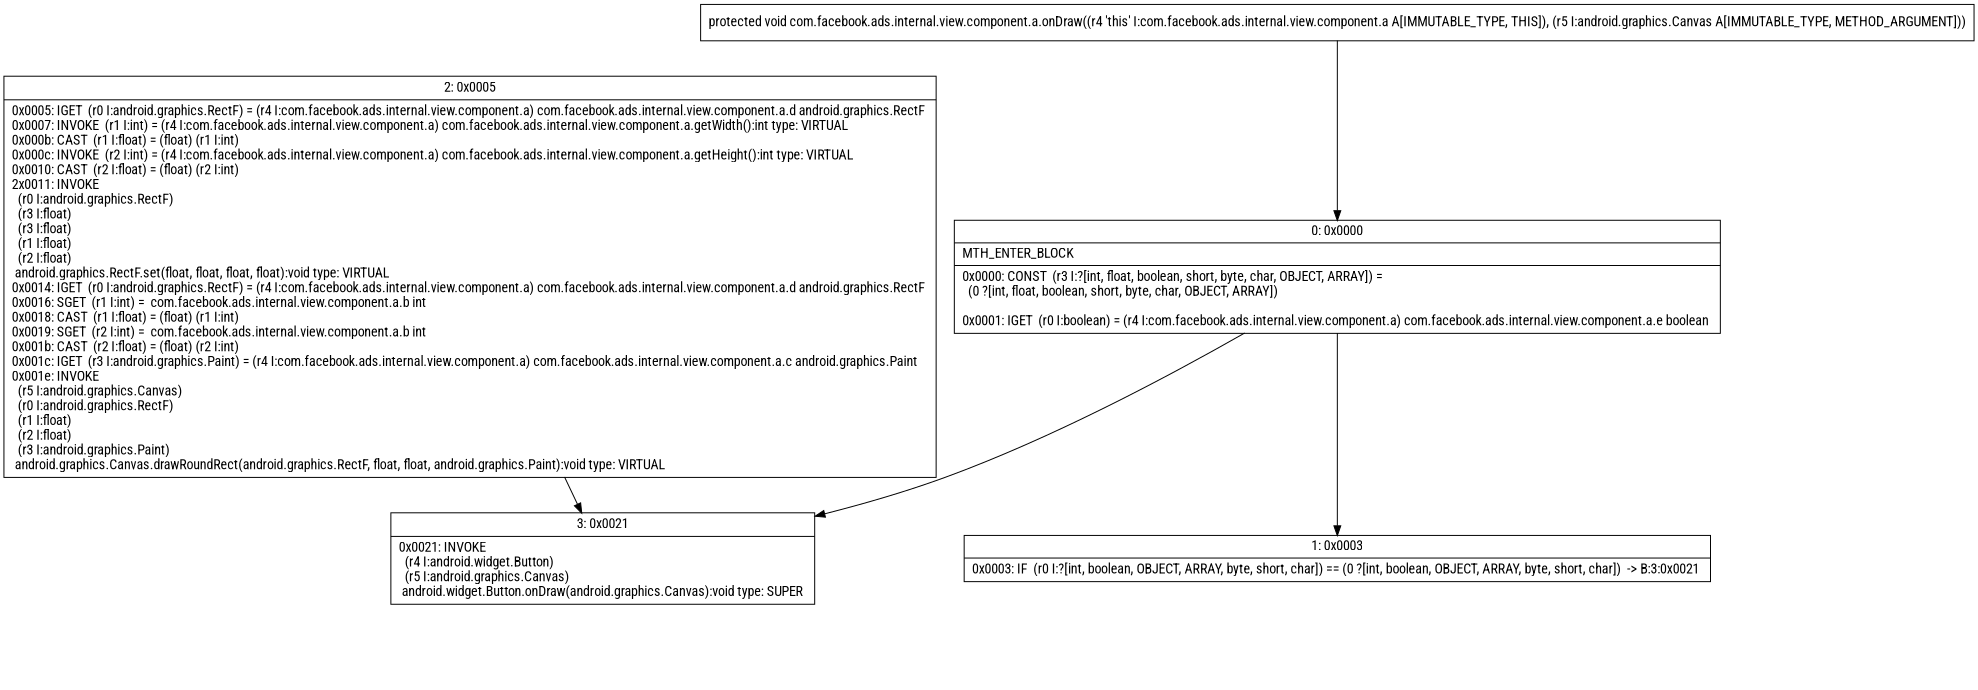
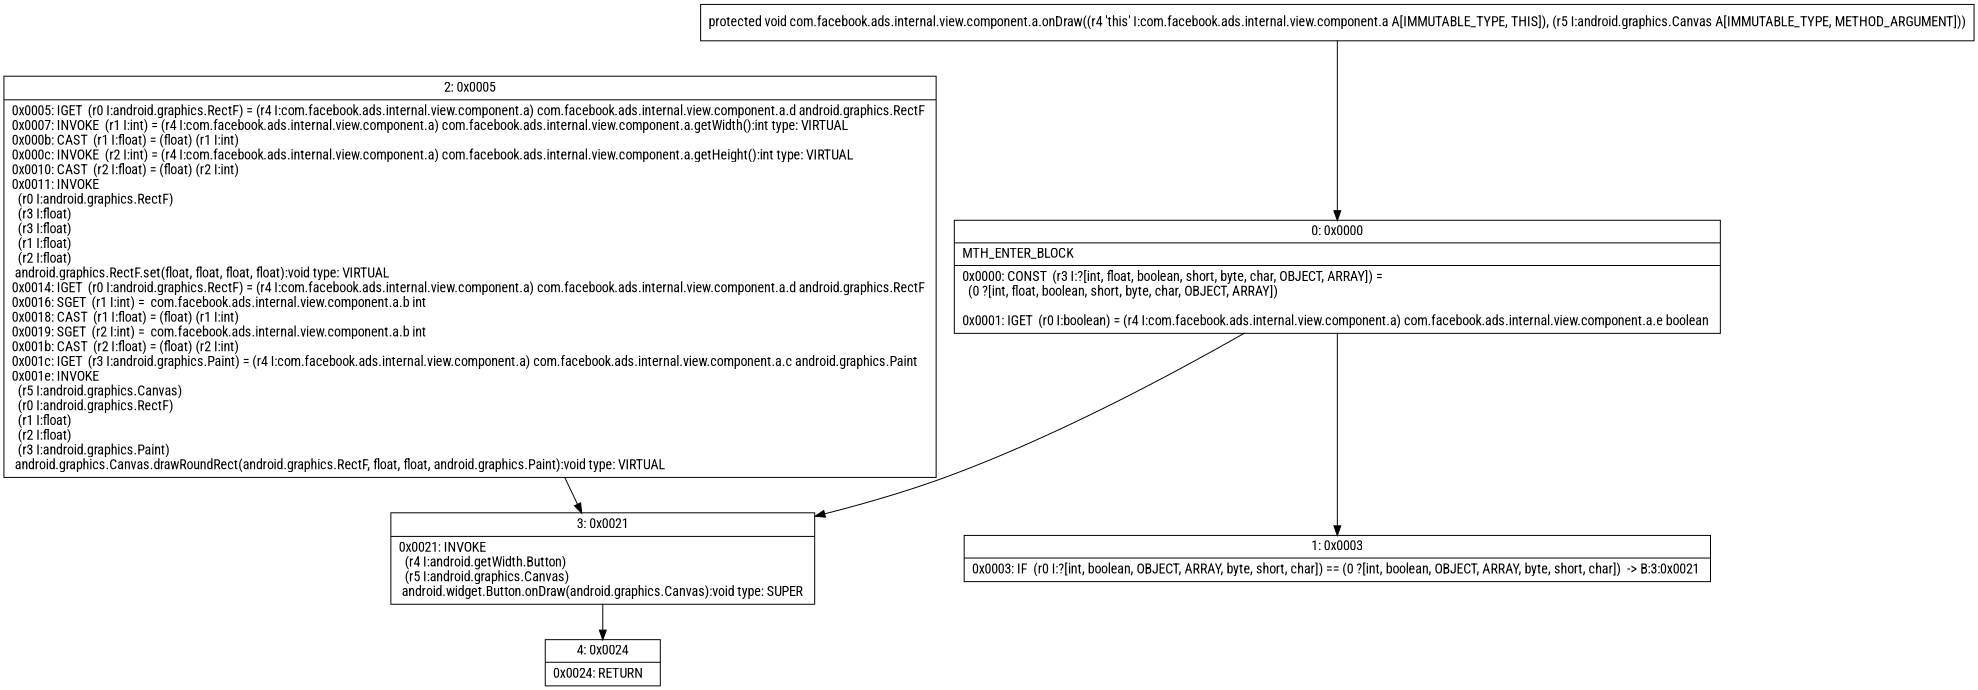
(59, 185) -> (59, 185)
(476, 562) -> (483, 562)
none -> (603, 663)
